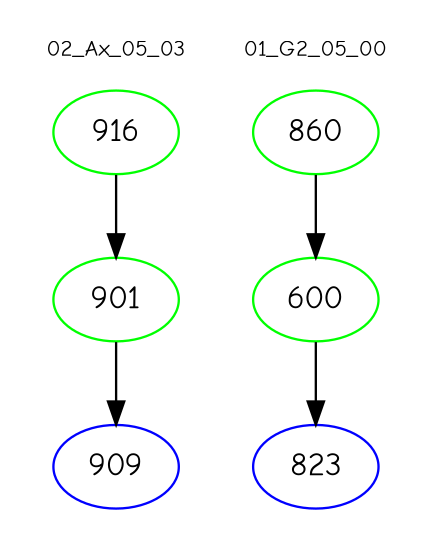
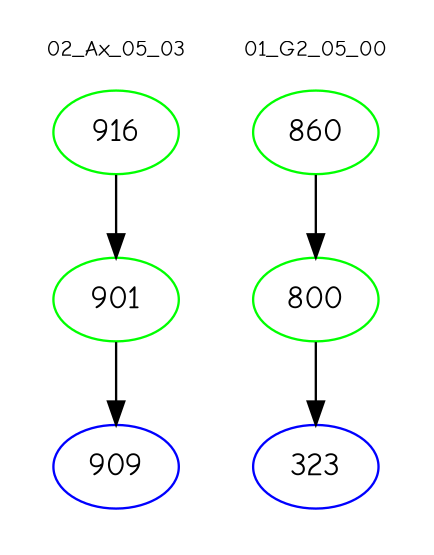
(316, 300) -> (316, 300)
(316, 467) -> (316, 467)
